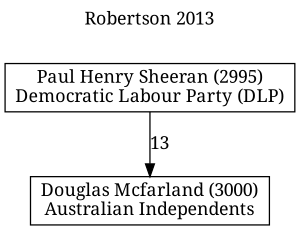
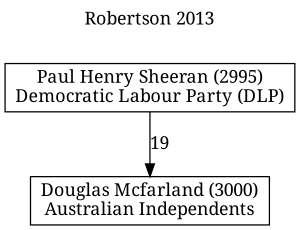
(160, 144) -> (160, 144)
